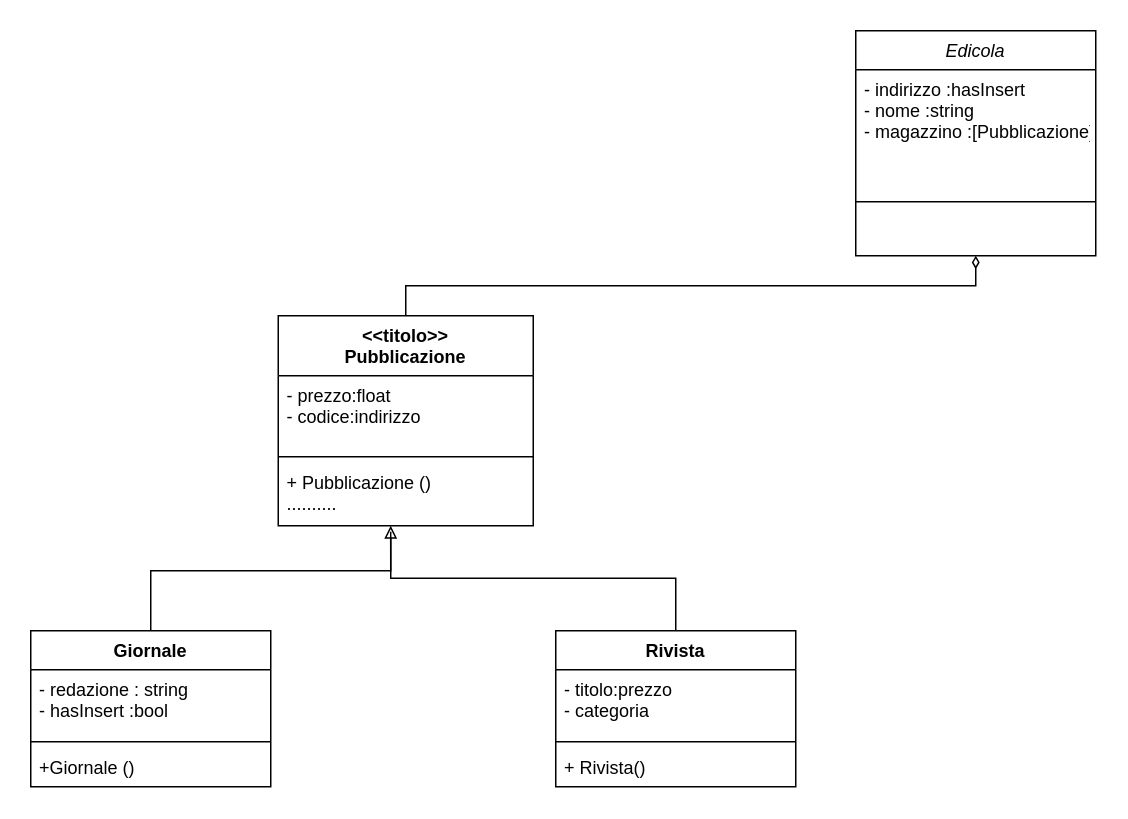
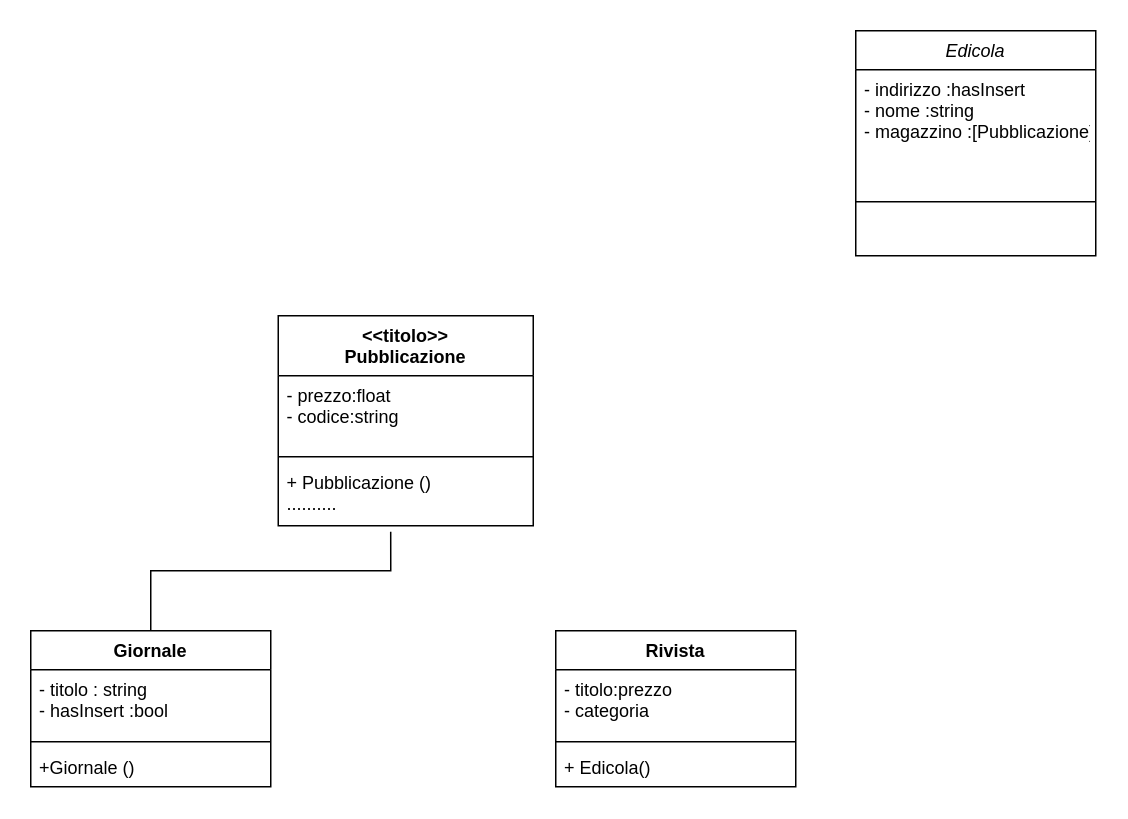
(685, 286) -> none
(364, 408) -> (353, 408)
(556, 578) -> none
(127, 702) -> (116, 702)
(613, 769) -> (613, 769)
